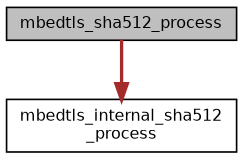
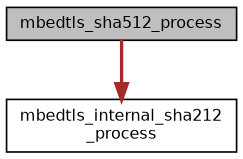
(122, 126) -> (122, 126)
